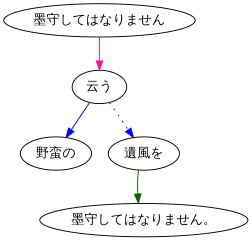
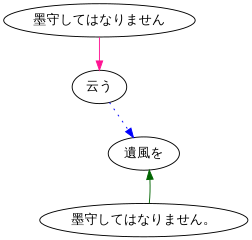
(56, 154) -> none
(138, 182) -> (150, 191)
